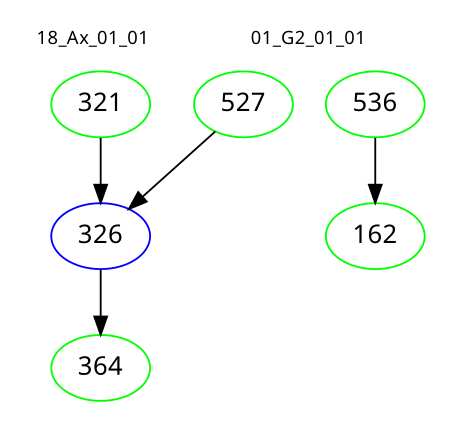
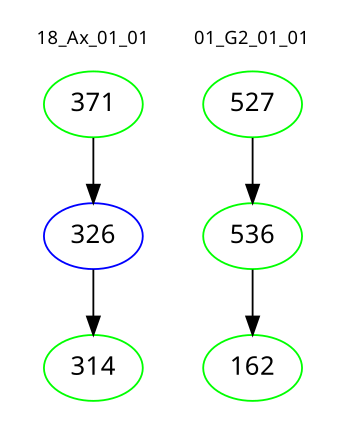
(101, 104) -> (93, 104)
(192, 153) -> (253, 161)
(101, 368) -> (93, 368)
